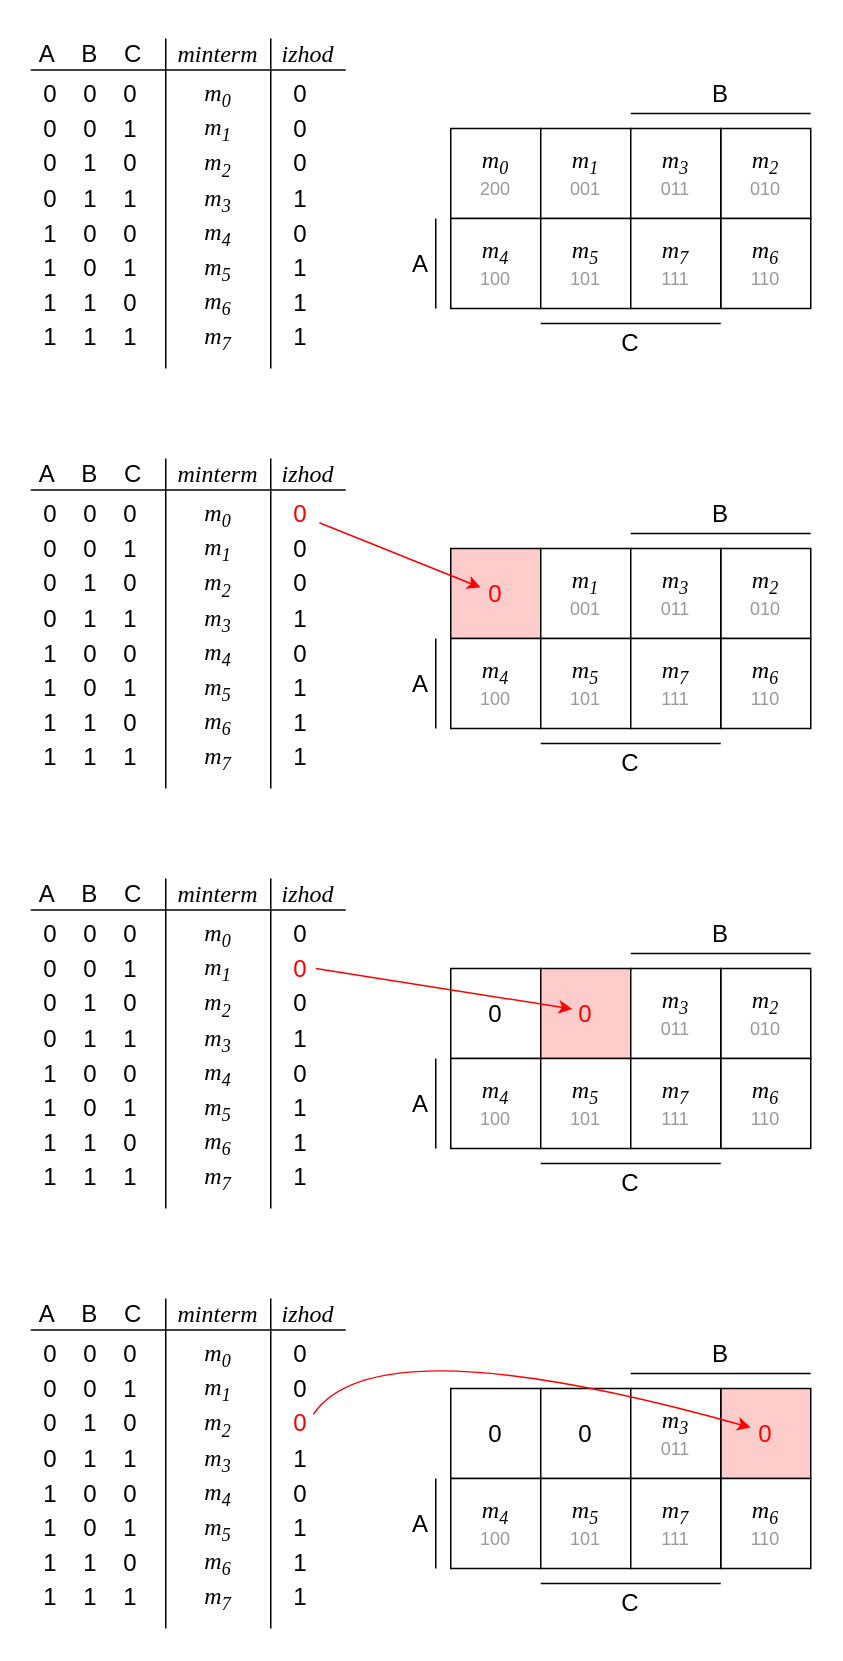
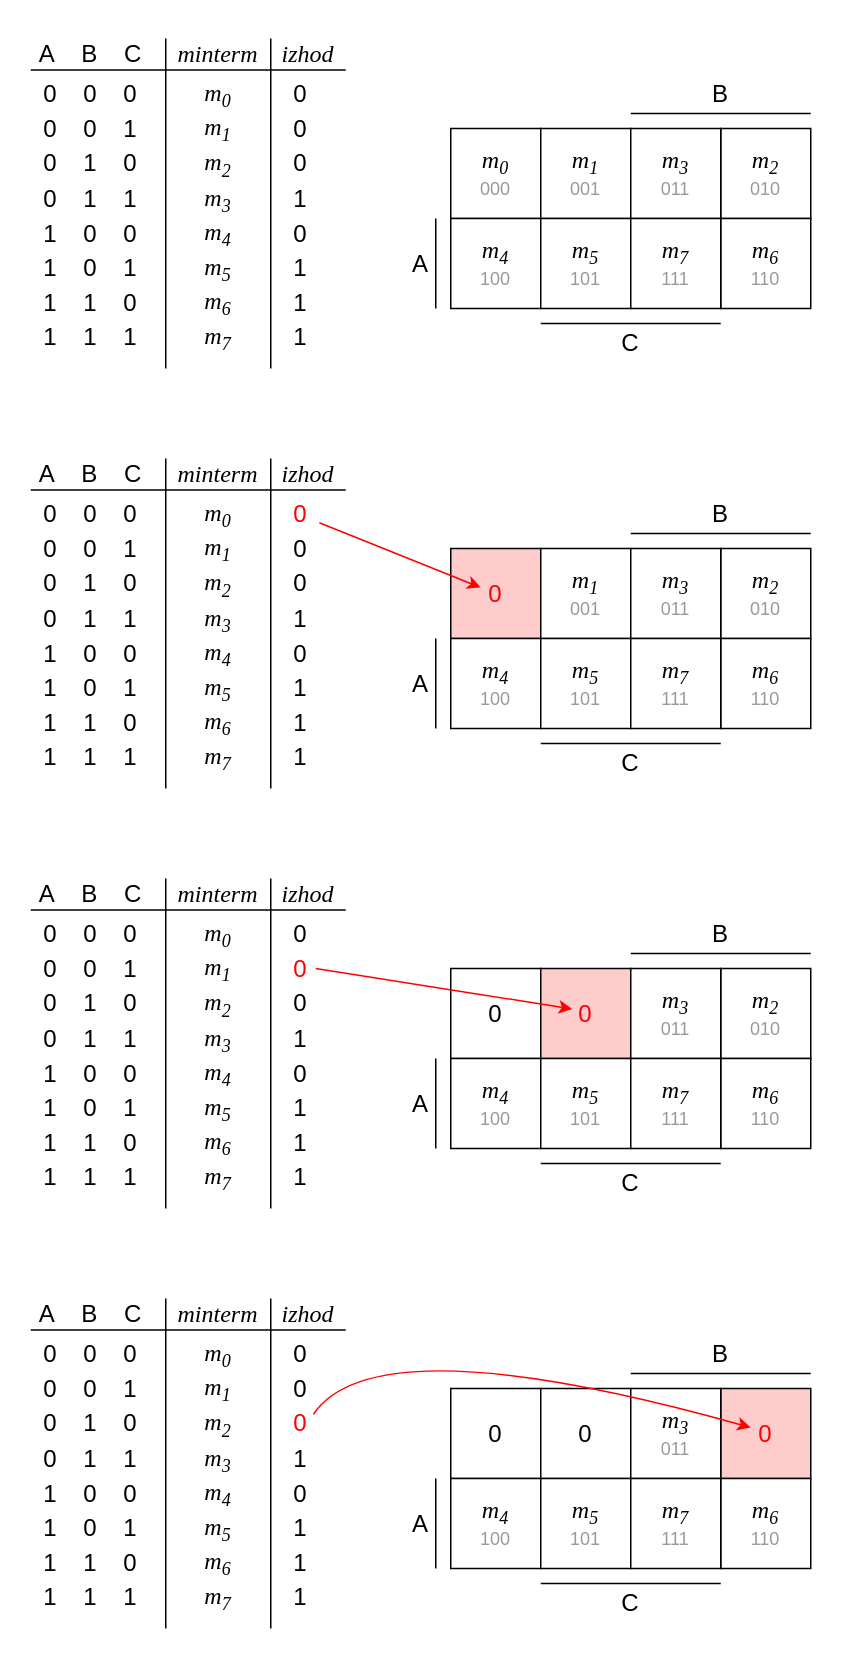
(496, 173) -> (496, 173)
